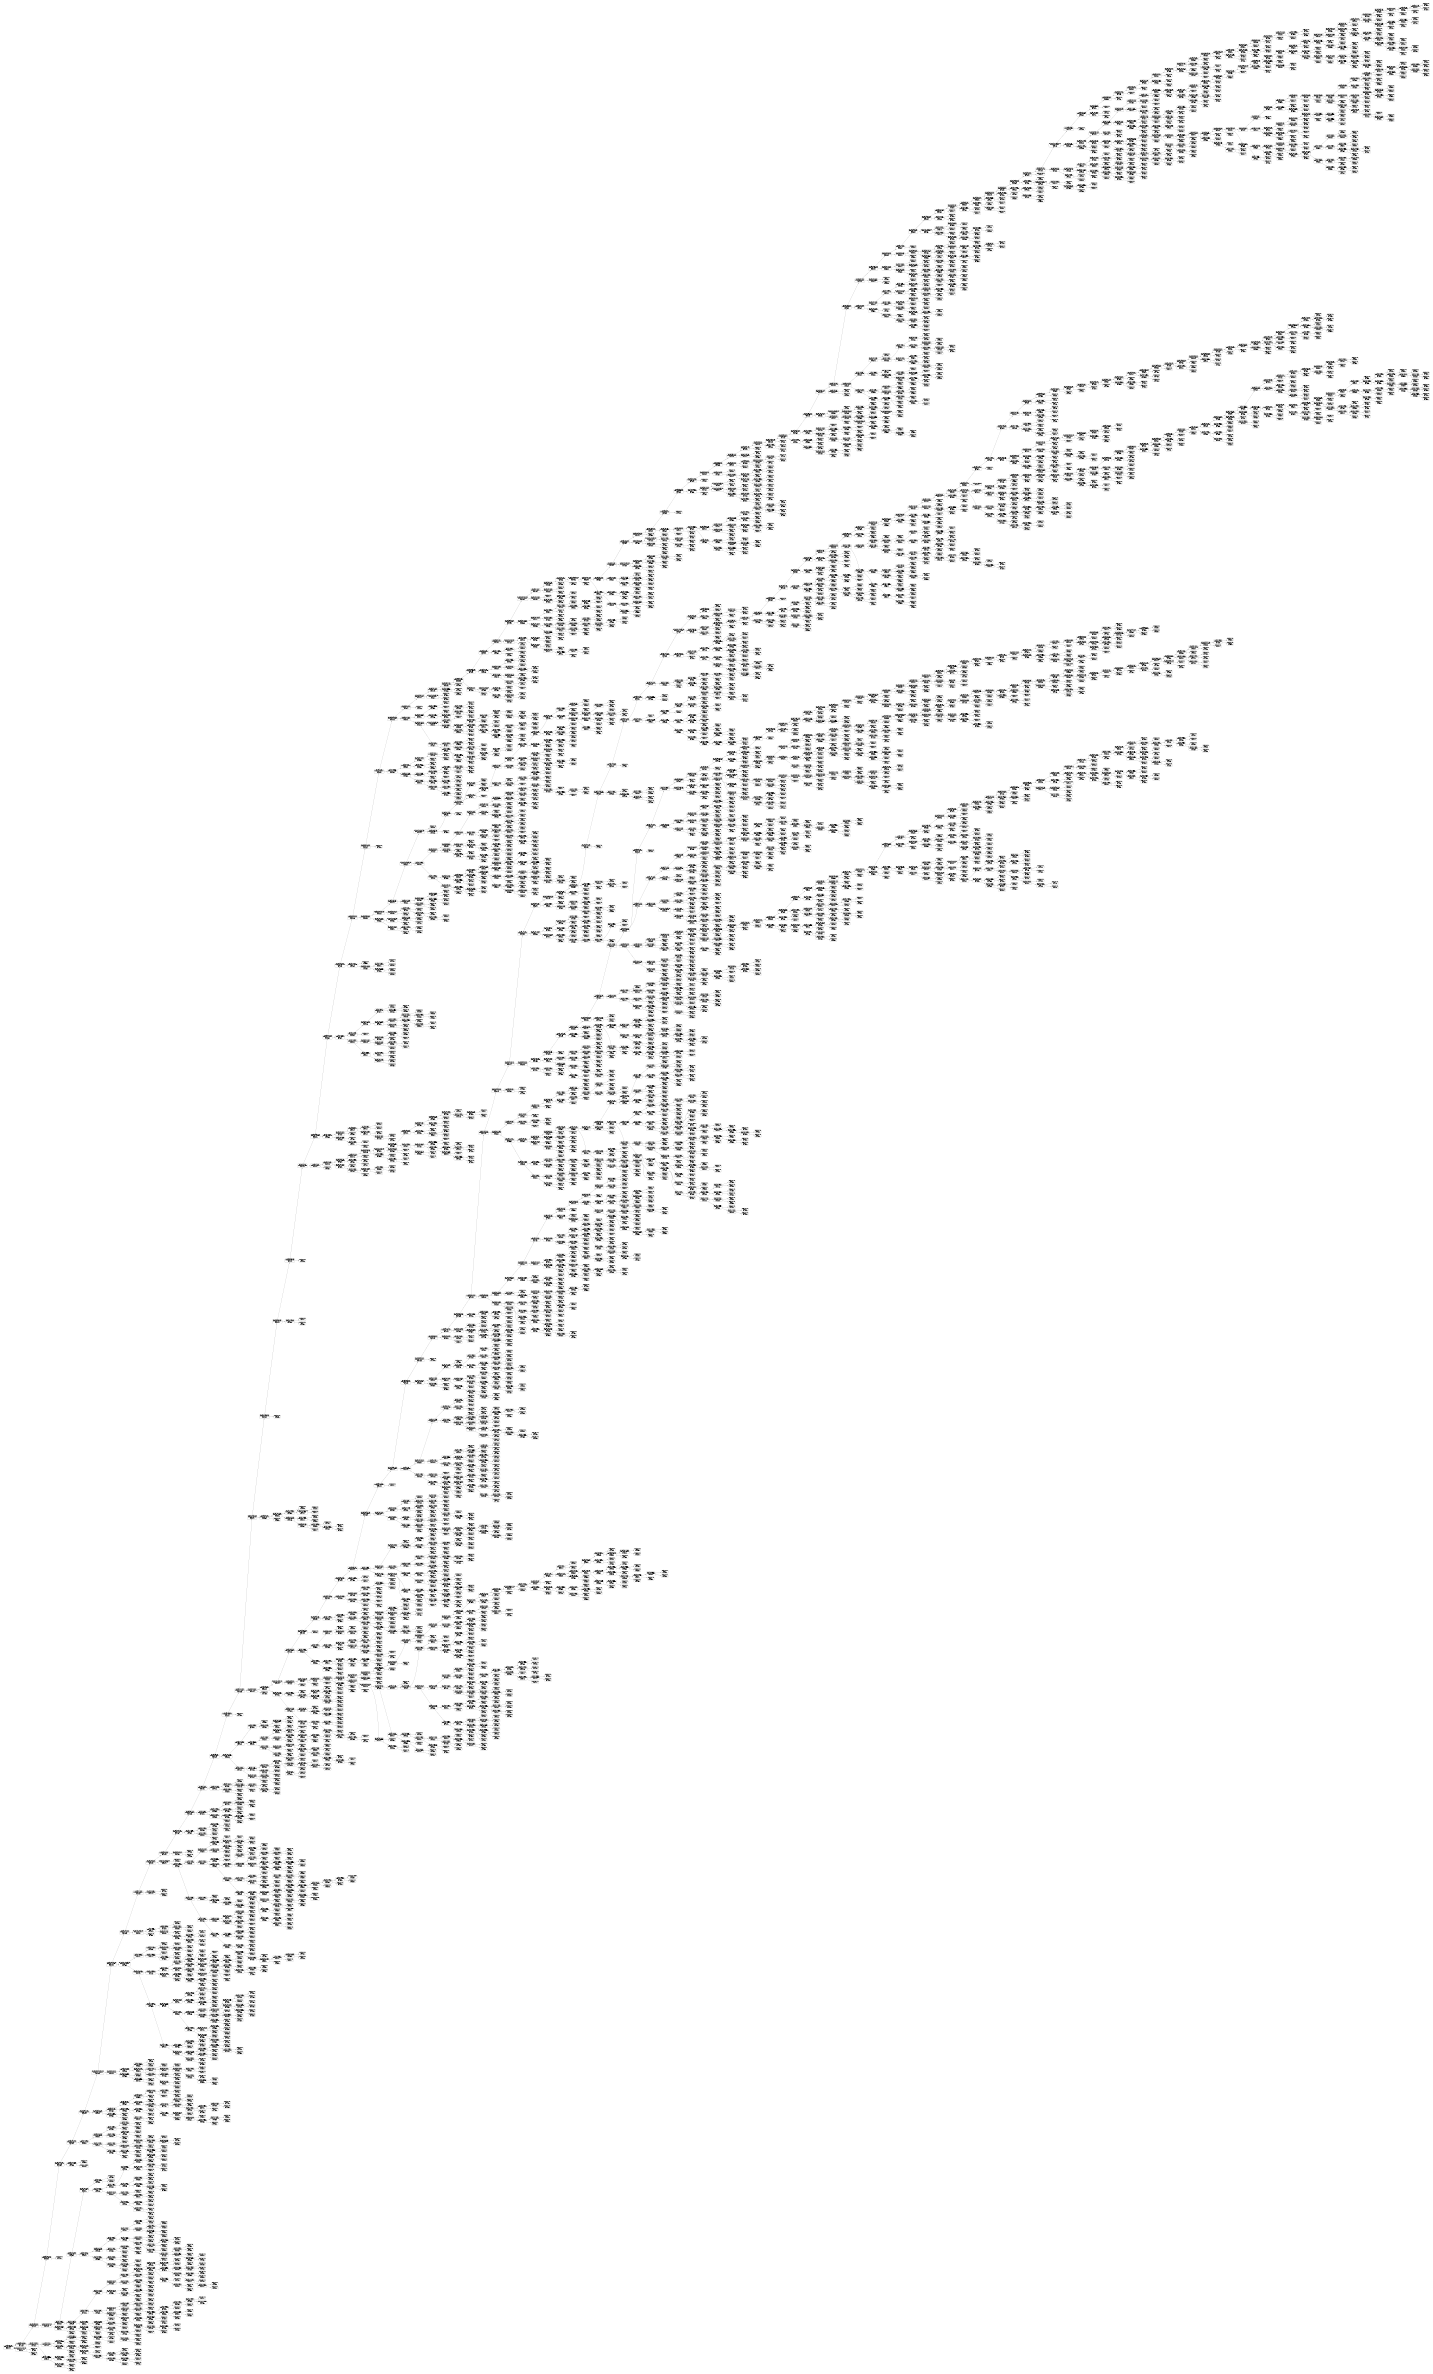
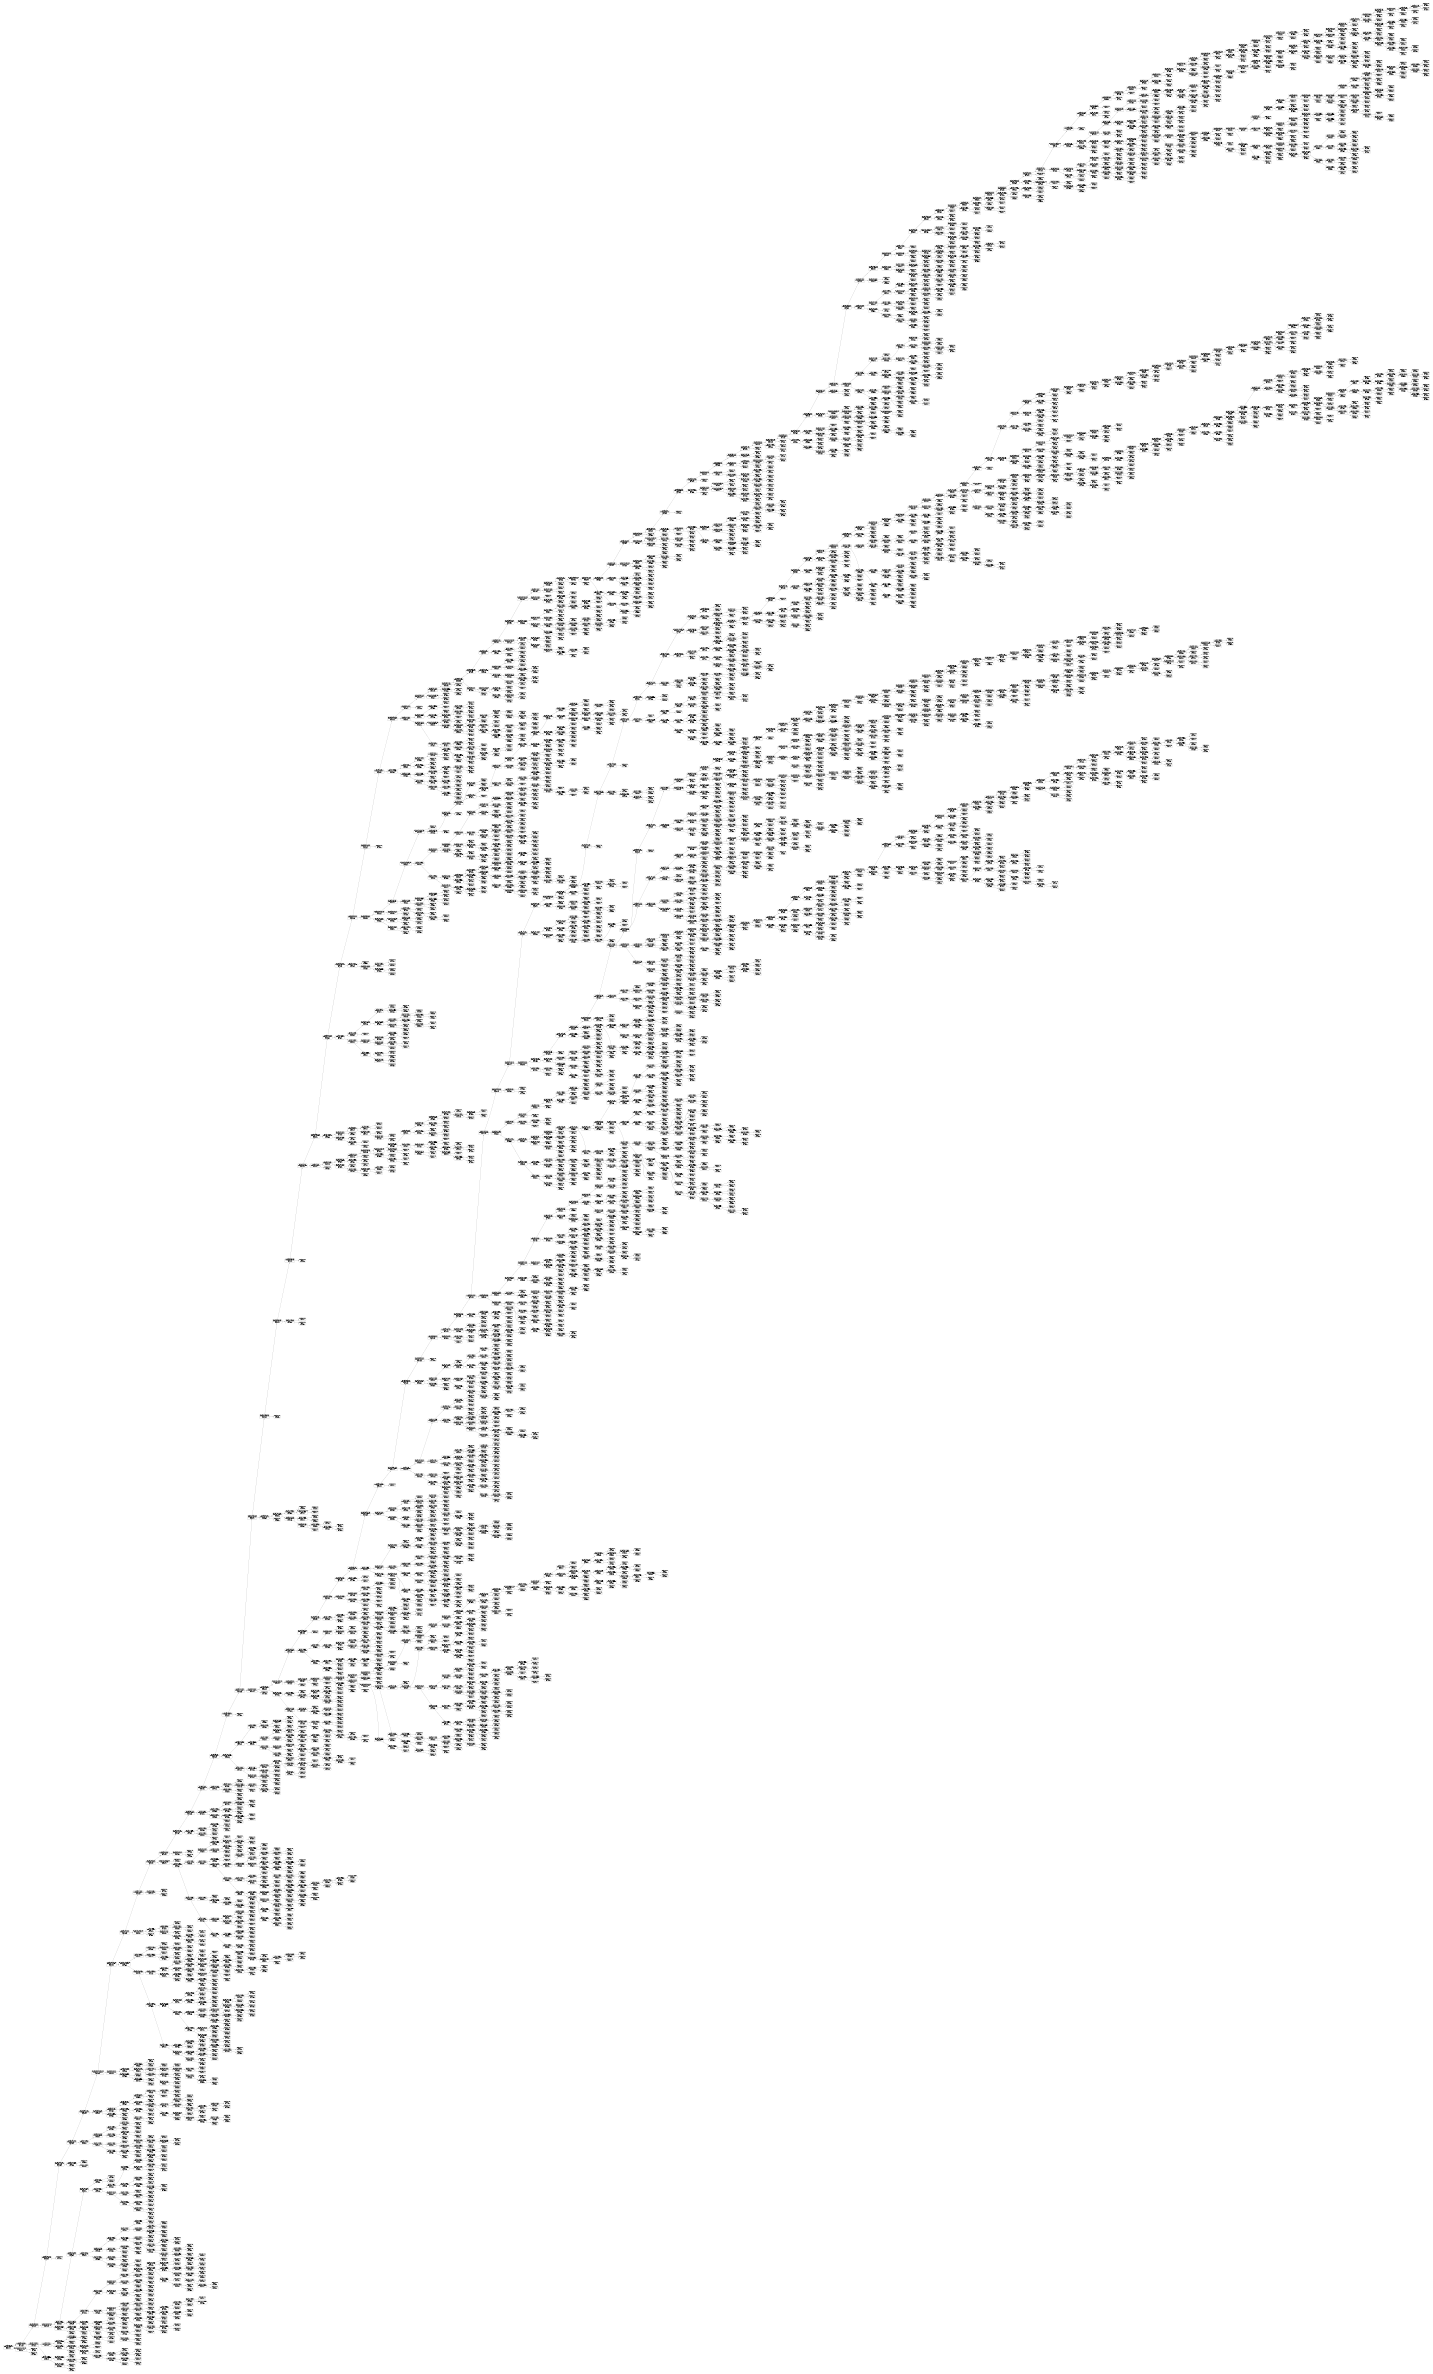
none -> (459, 722)
(783, 849) -> none
